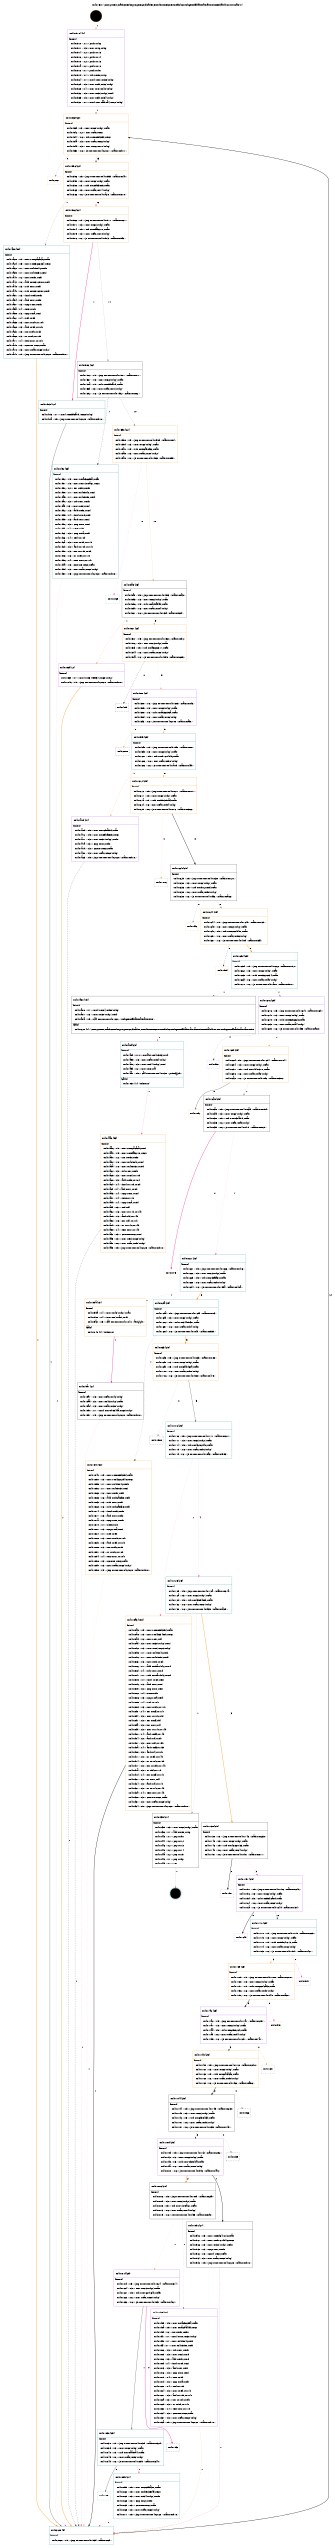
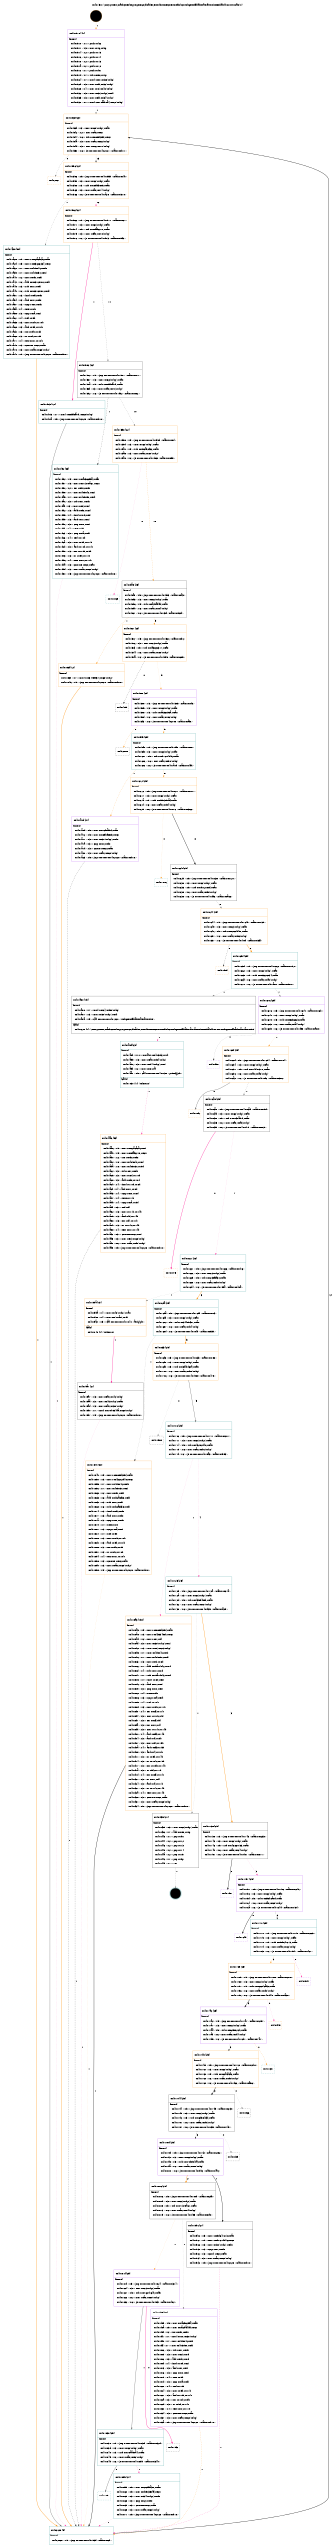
(91, 675) -> (91, 675)
(192, 926) -> none
(277, 1916) -> (277, 1916)
